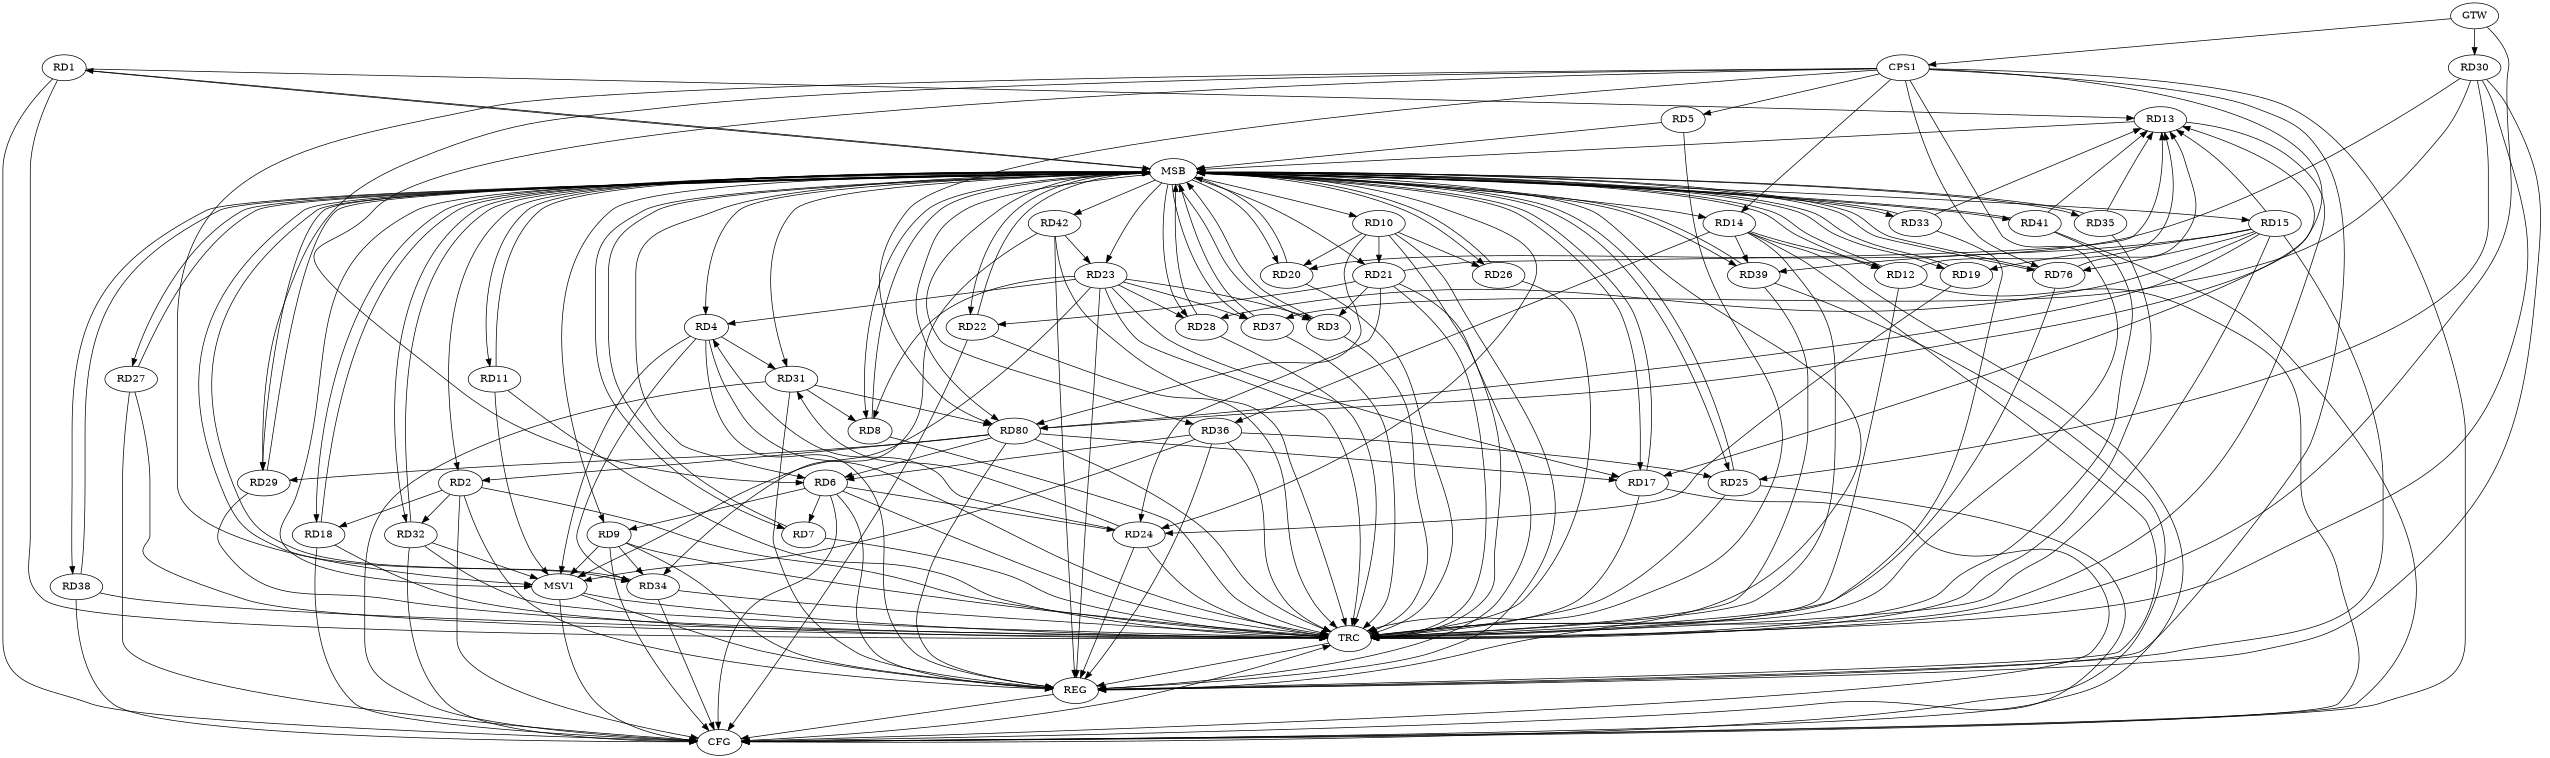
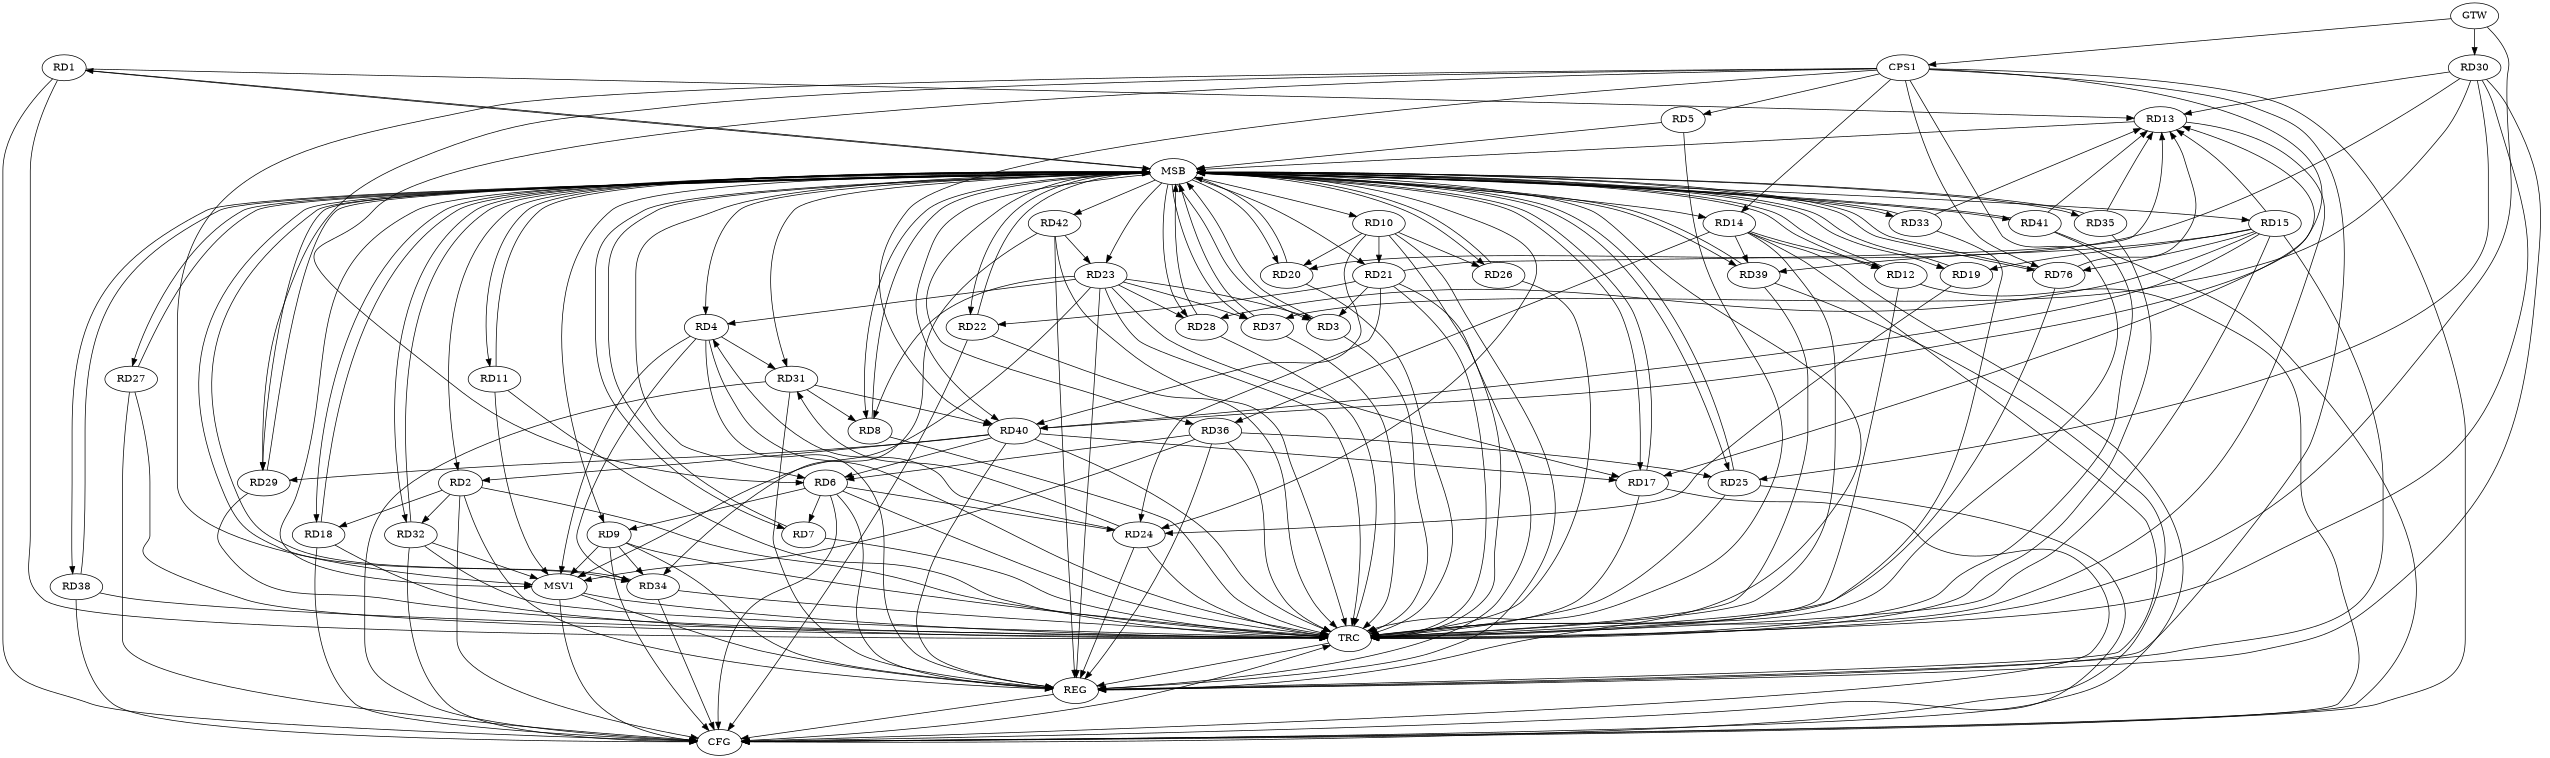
(2155, 237) -> (2320, 91)
(1014, 431) -> (1014, 431)
